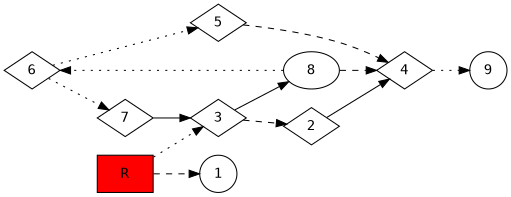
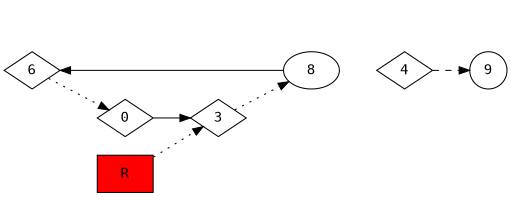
(218, 23) -> none
(177, 70) -> (177, 70)
(353, 70) -> none
(446, 70) -> (446, 70)
(257, 98) -> (257, 98)
(125, 118) -> (125, 118)
(311, 126) -> none
(218, 174) -> none
